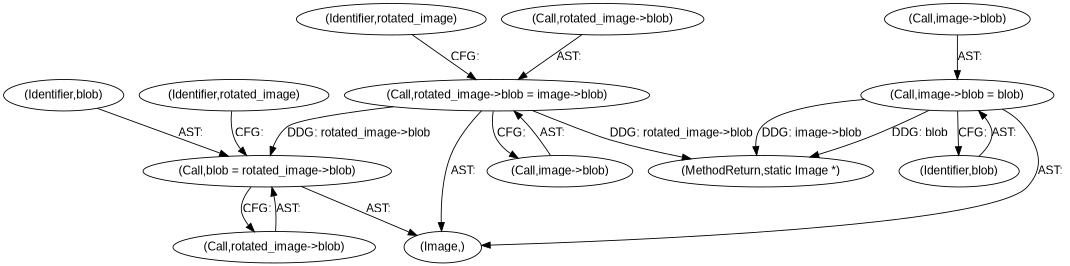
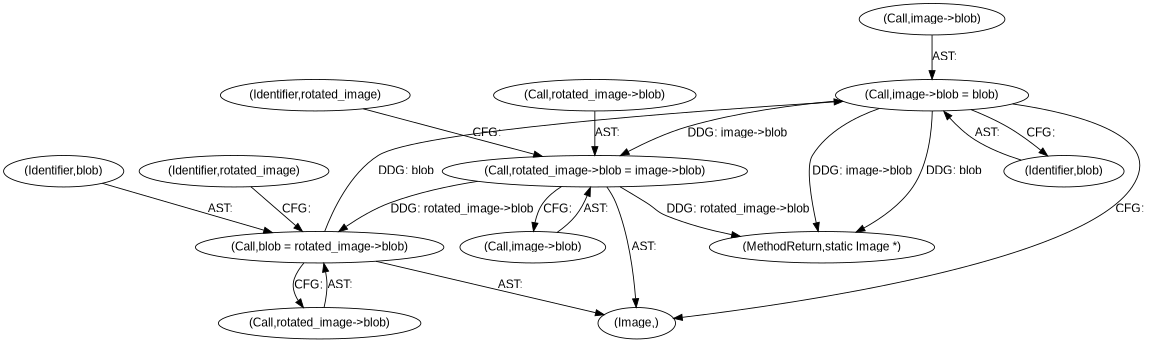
none -> (732, 116)
none -> (558, 124)
(1052, 171) -> (1132, 209)
